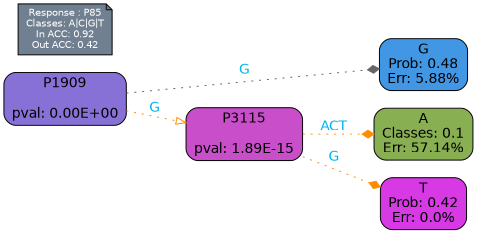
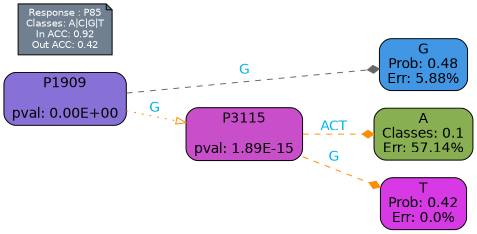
(247, 82) -> (247, 82)
(332, 134) -> (332, 134)
(336, 170) -> (336, 170)
